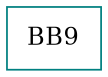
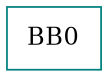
(54, 38) -> (54, 38)
